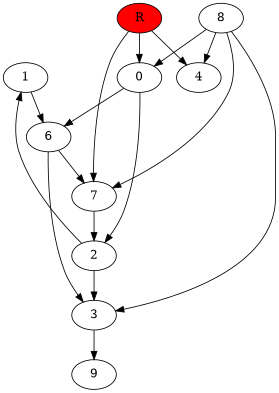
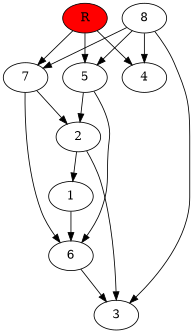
(139, 78) -> (85, 78)
(69, 163) -> (30, 166)
(94, 375) -> none
